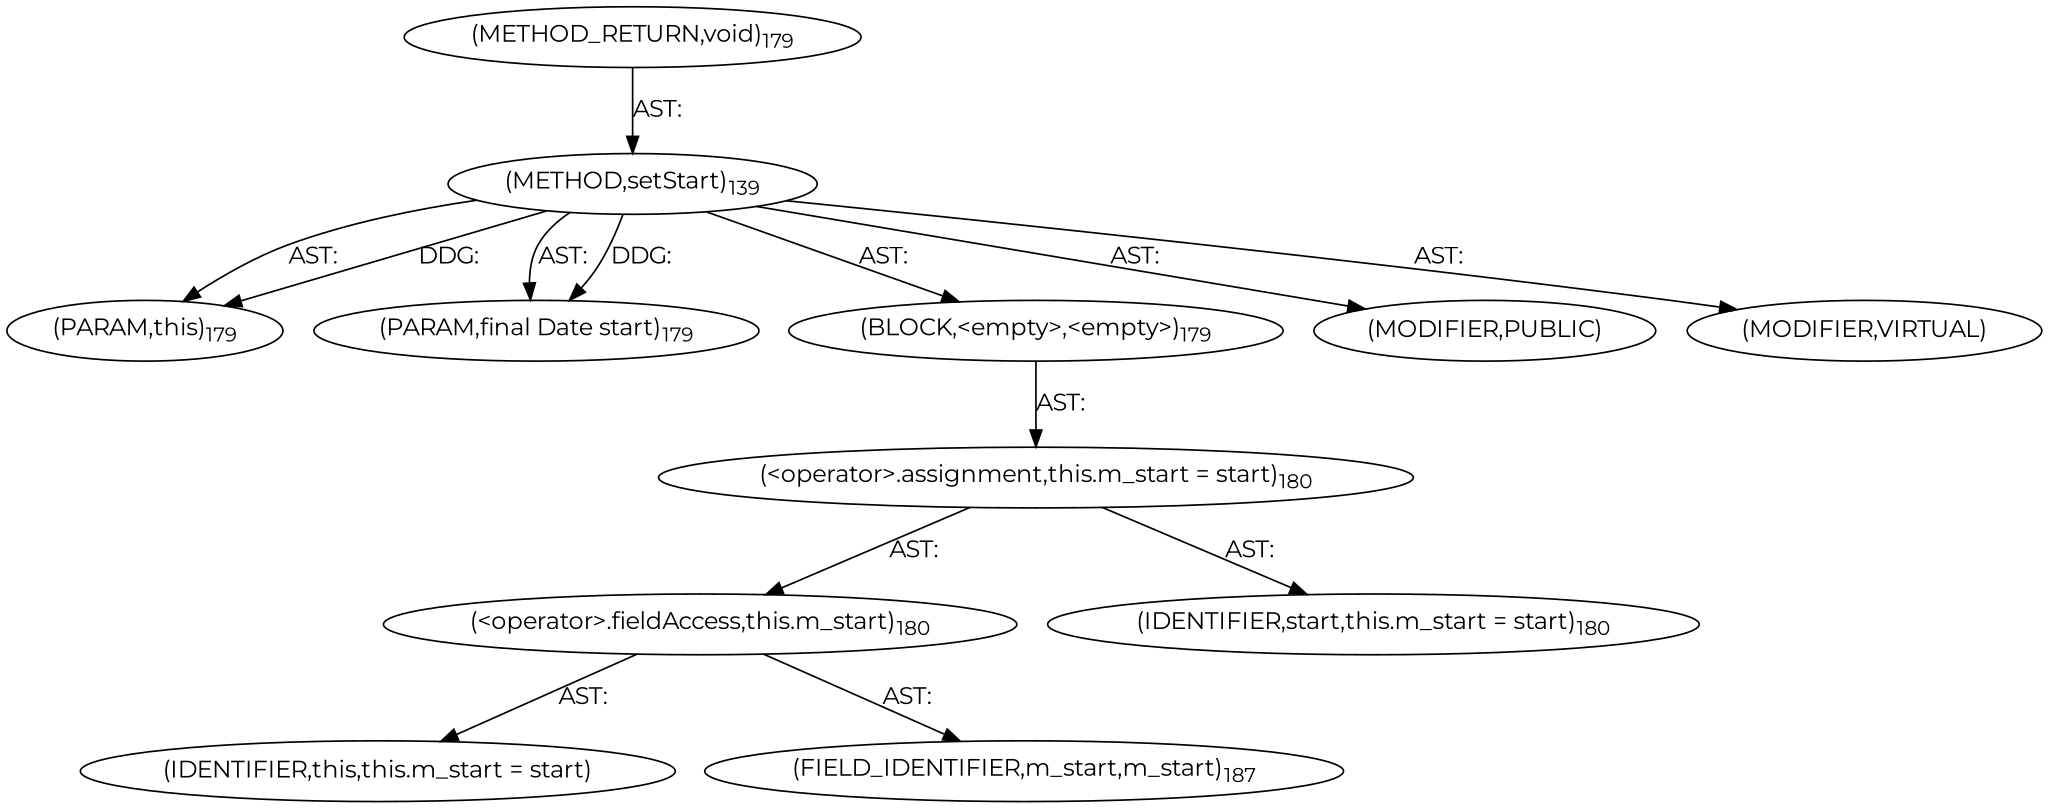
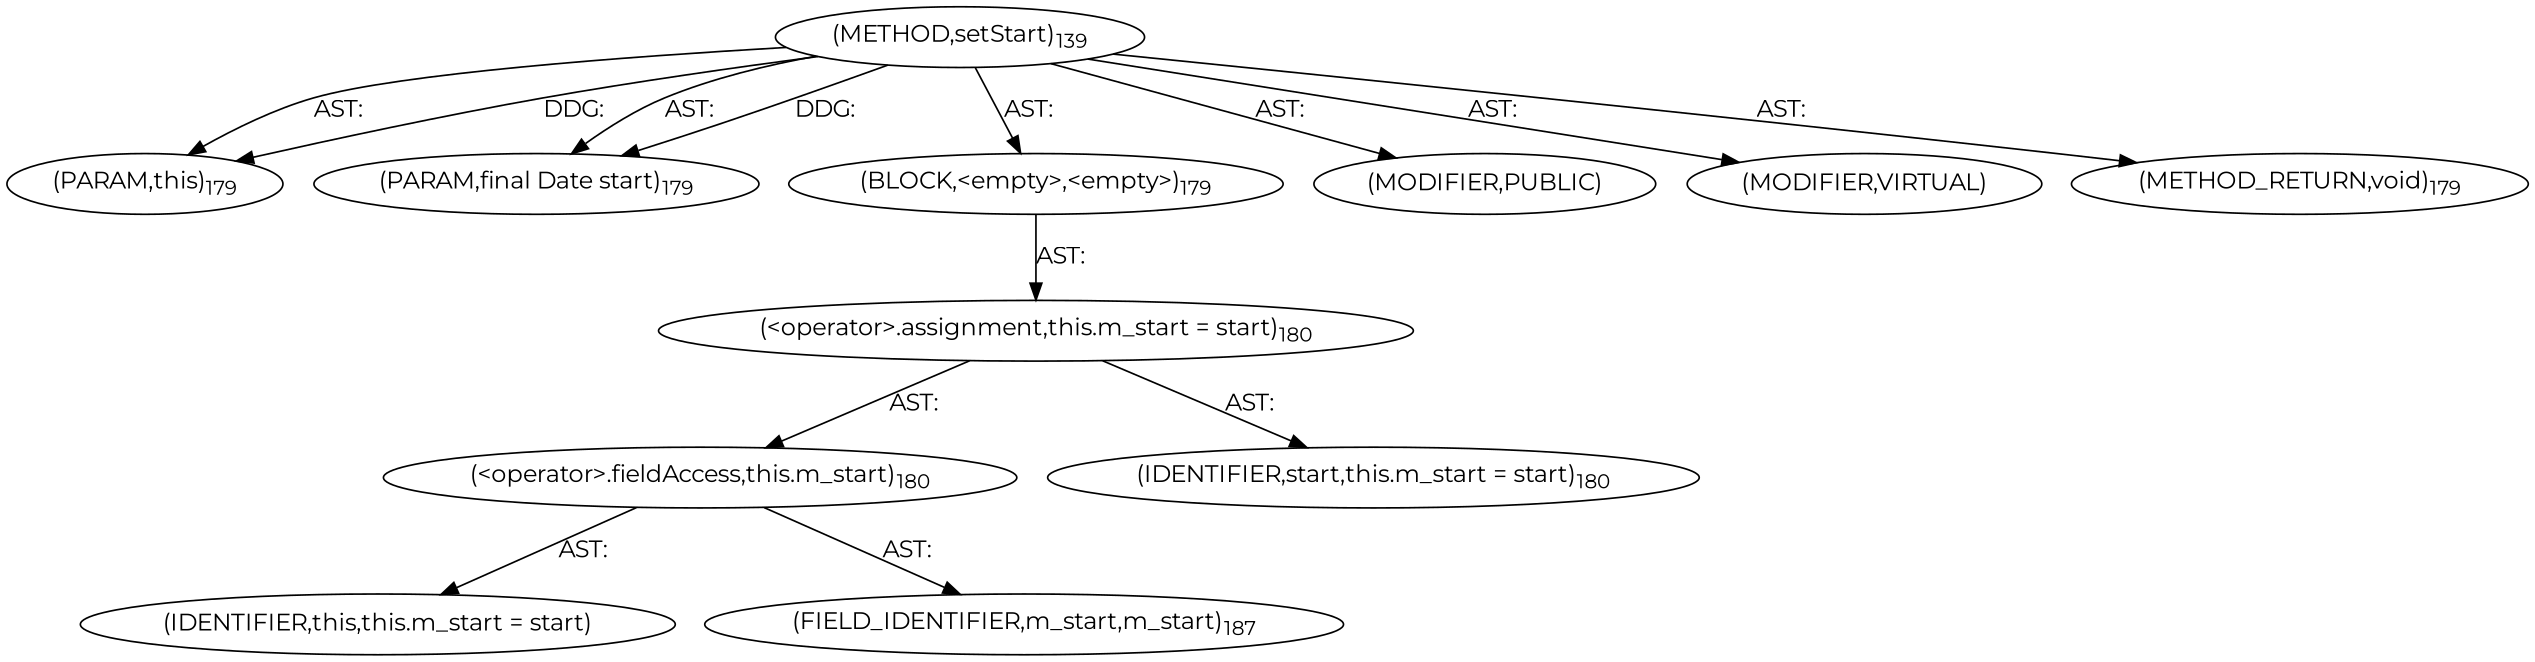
(633, 102) -> (1617, 106)
